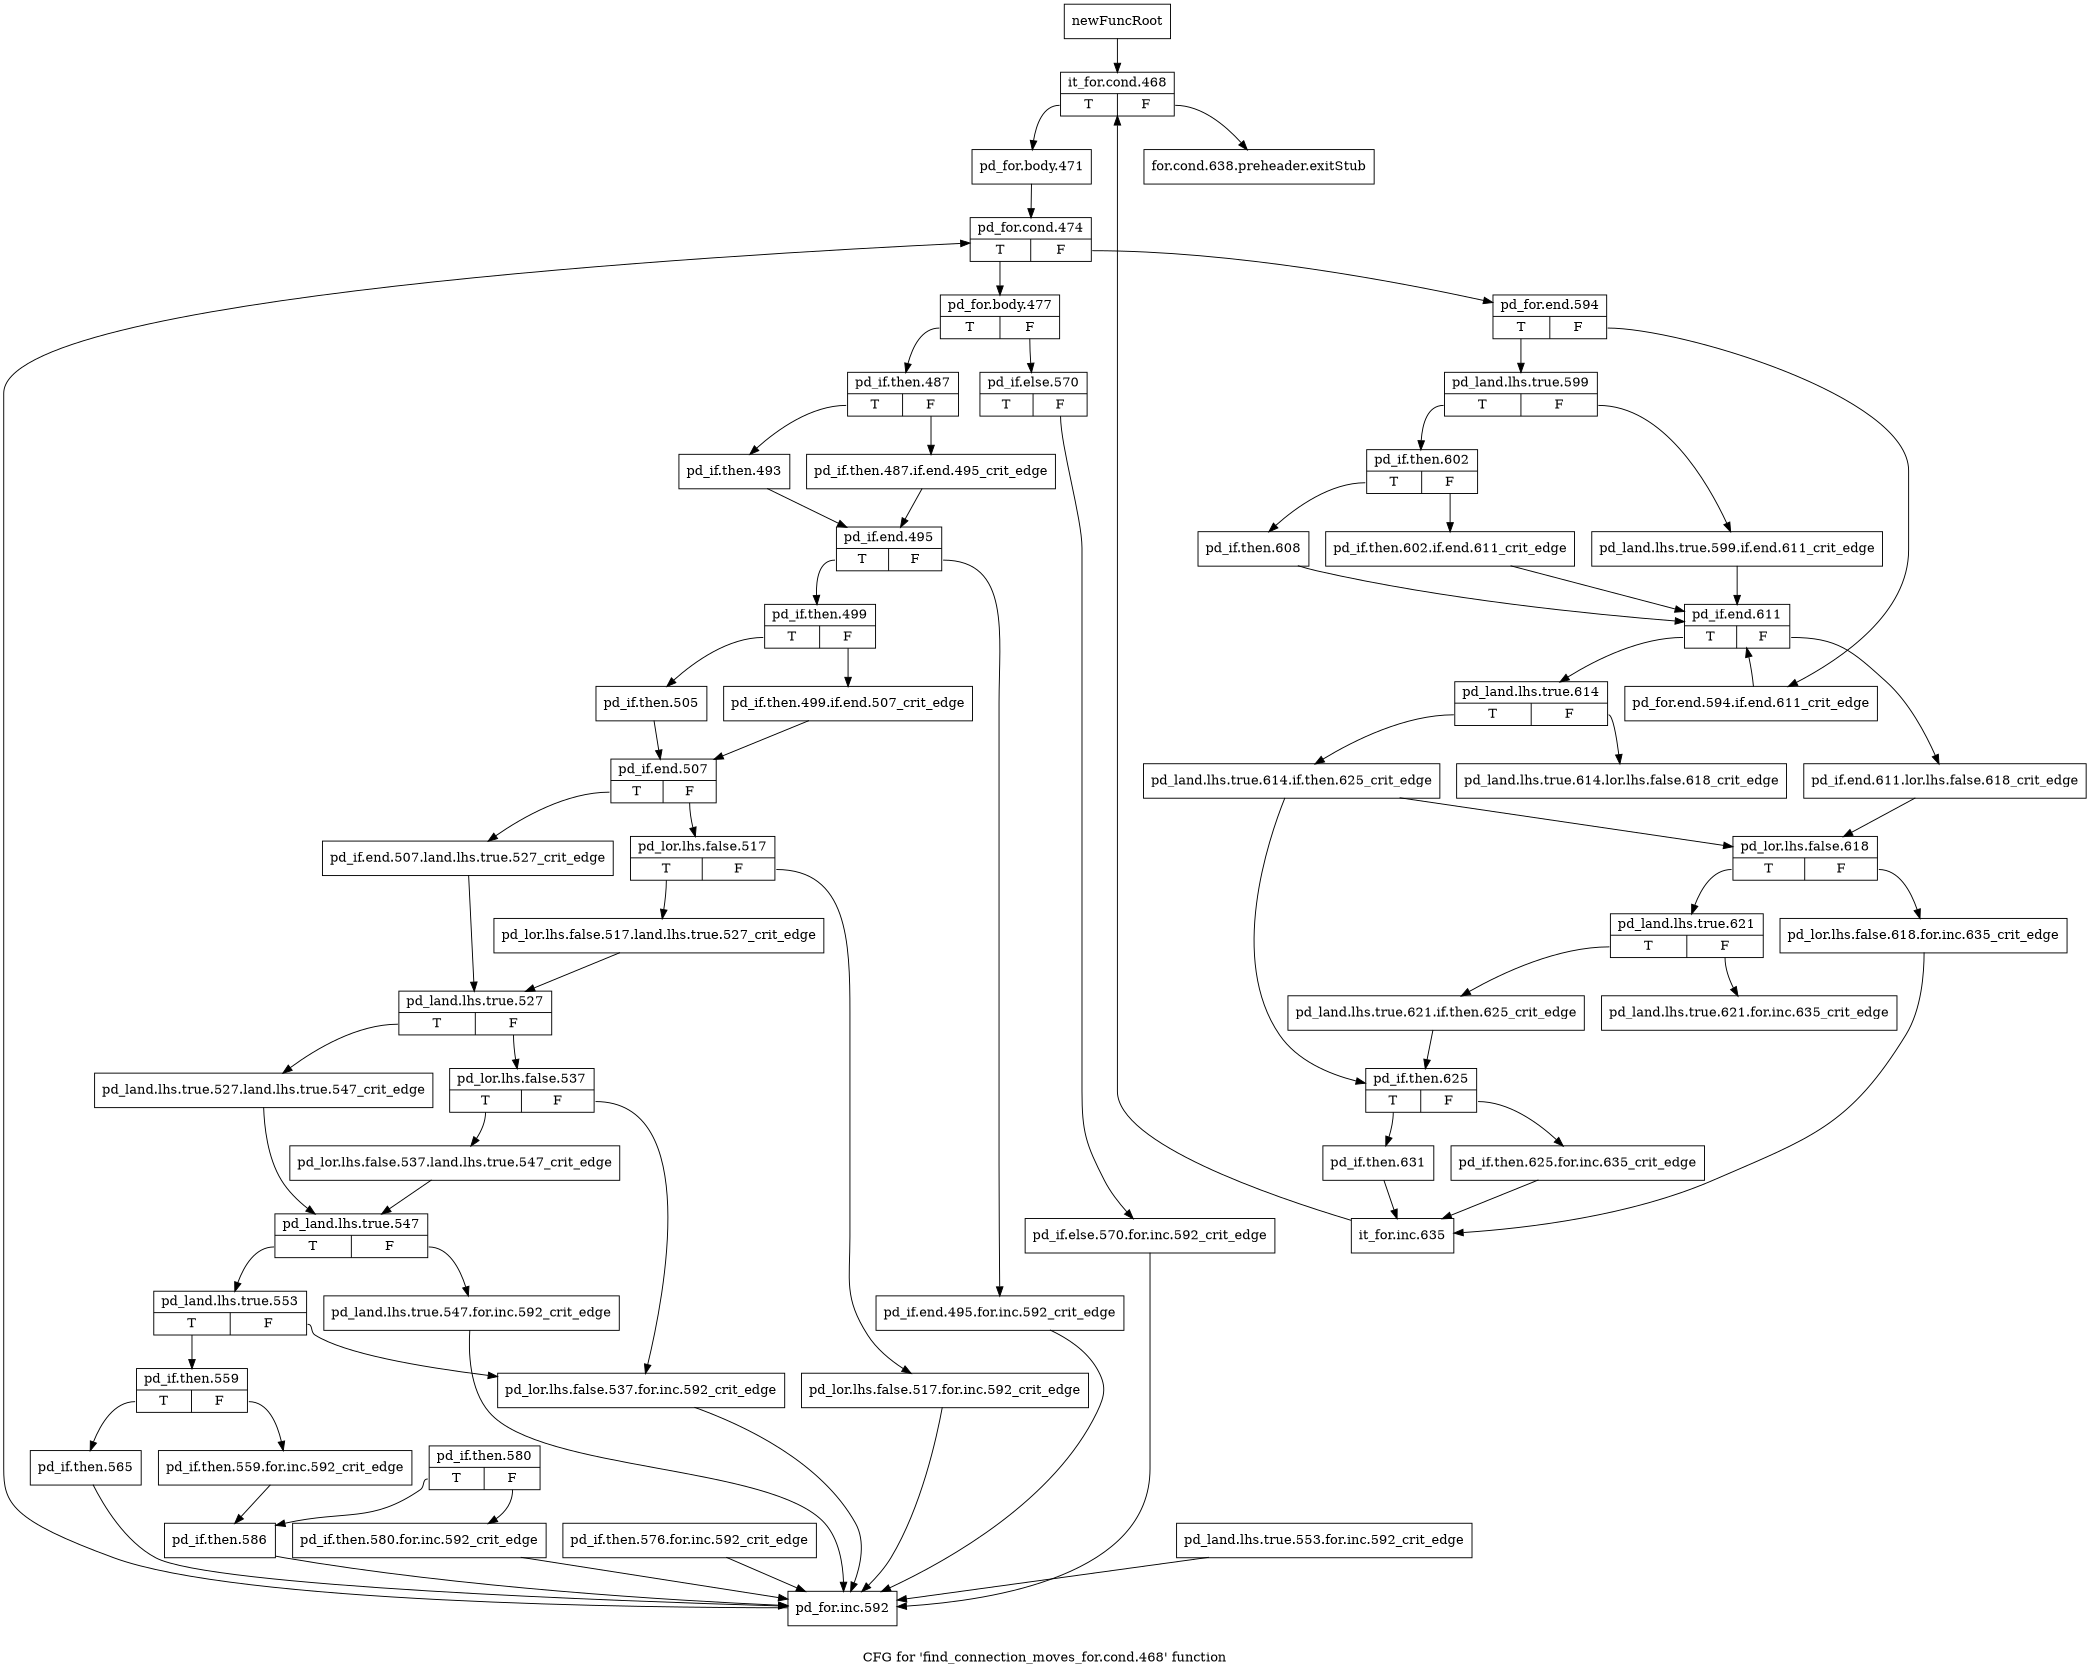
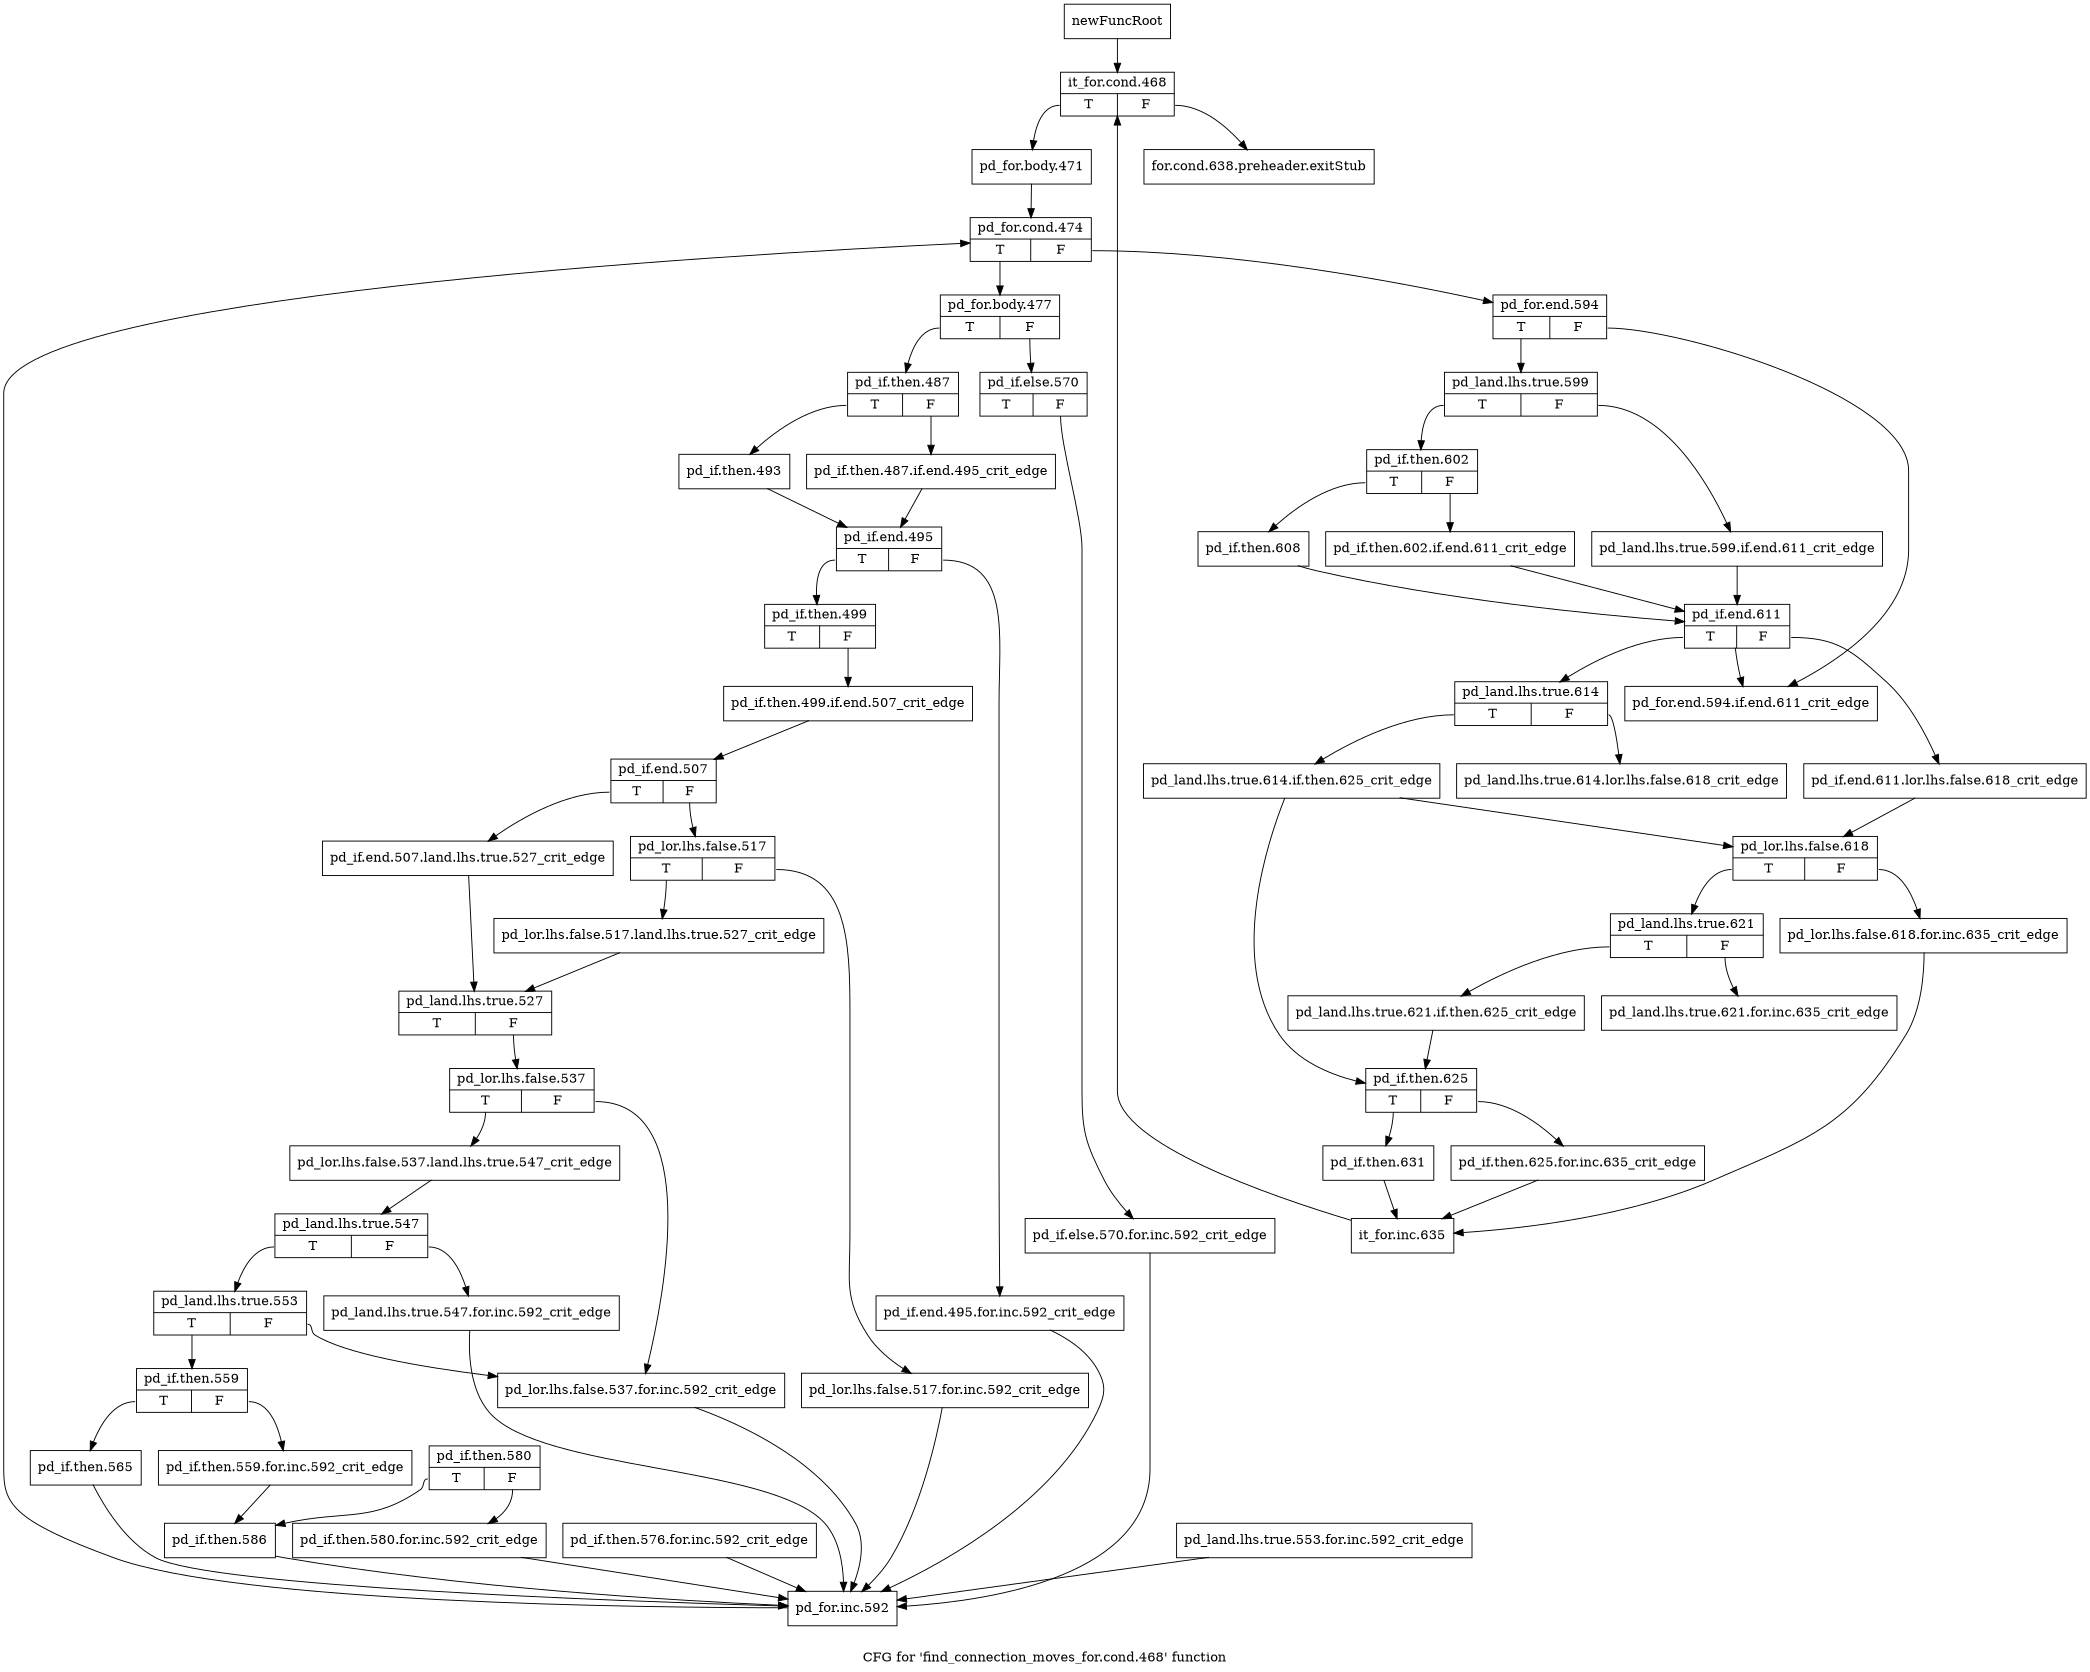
(1752, 672) -> (1737, 663)
(651, 704) -> none
(264, 1090) -> none
